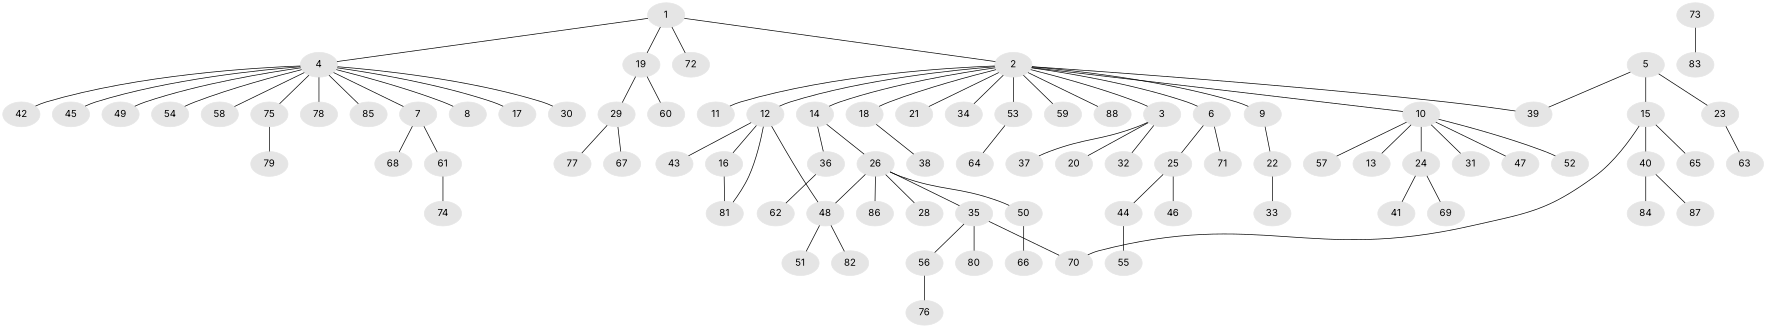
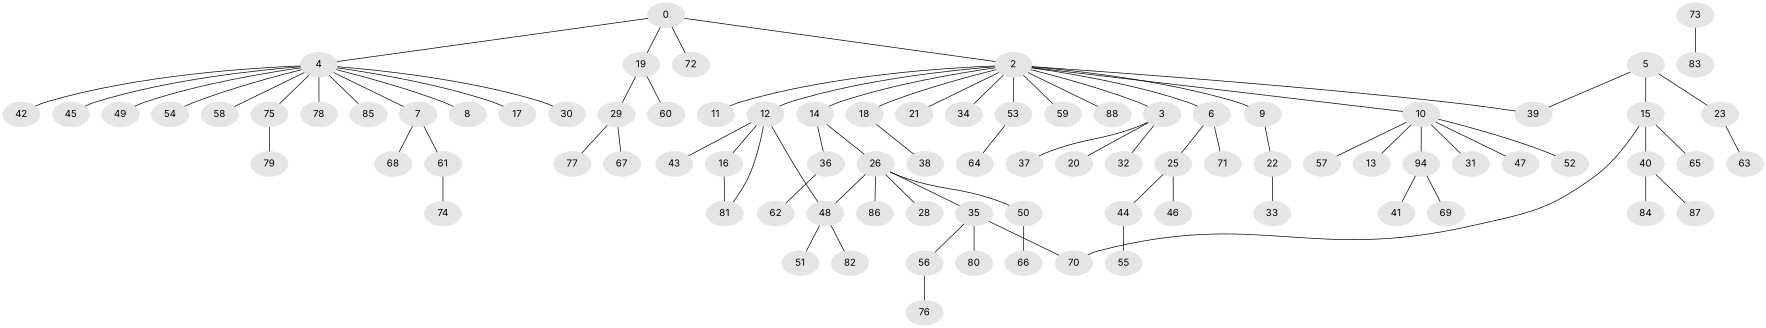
(666, 15) -> (666, 15)
(1421, 164) -> (1421, 164)
